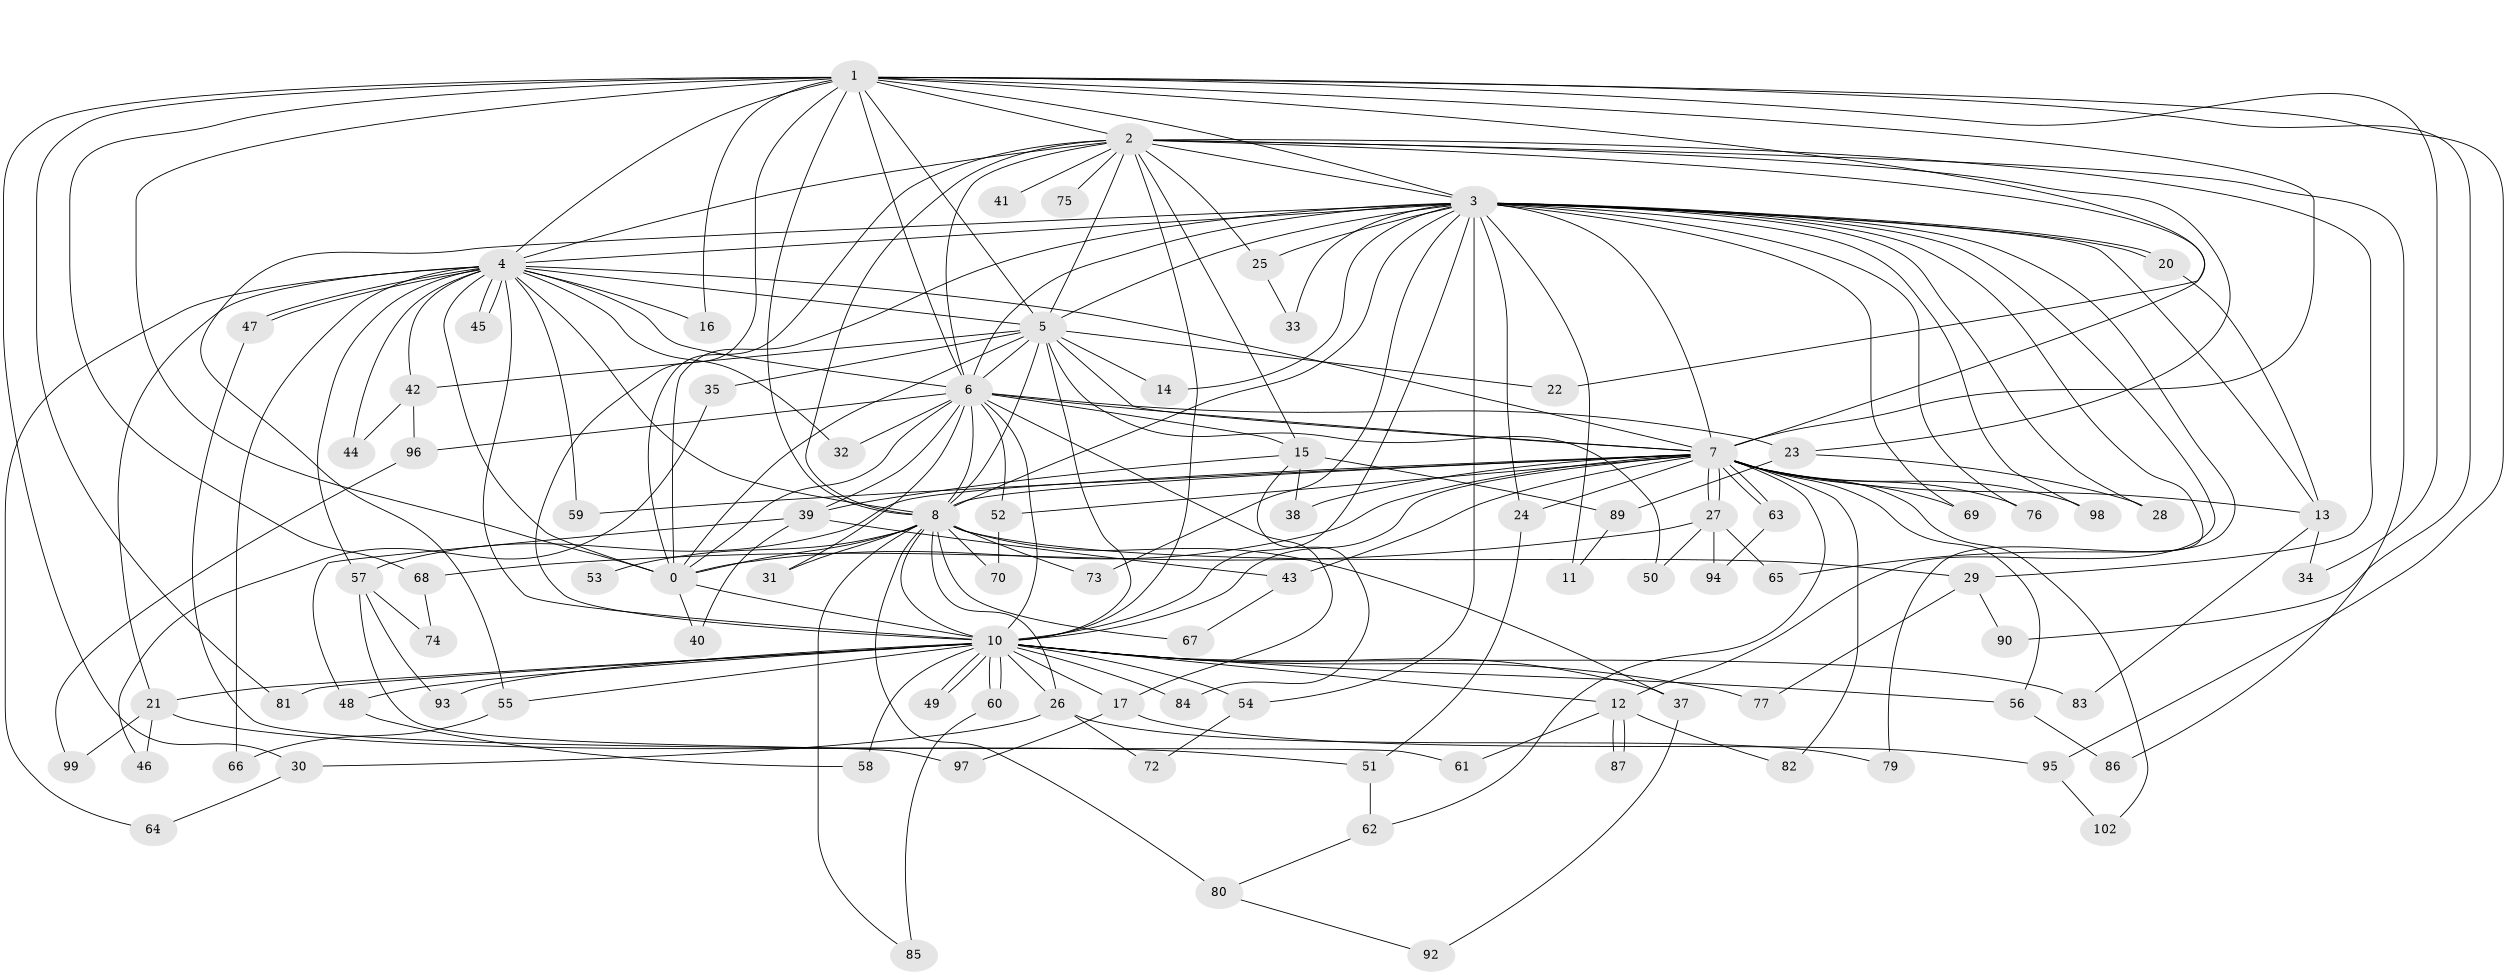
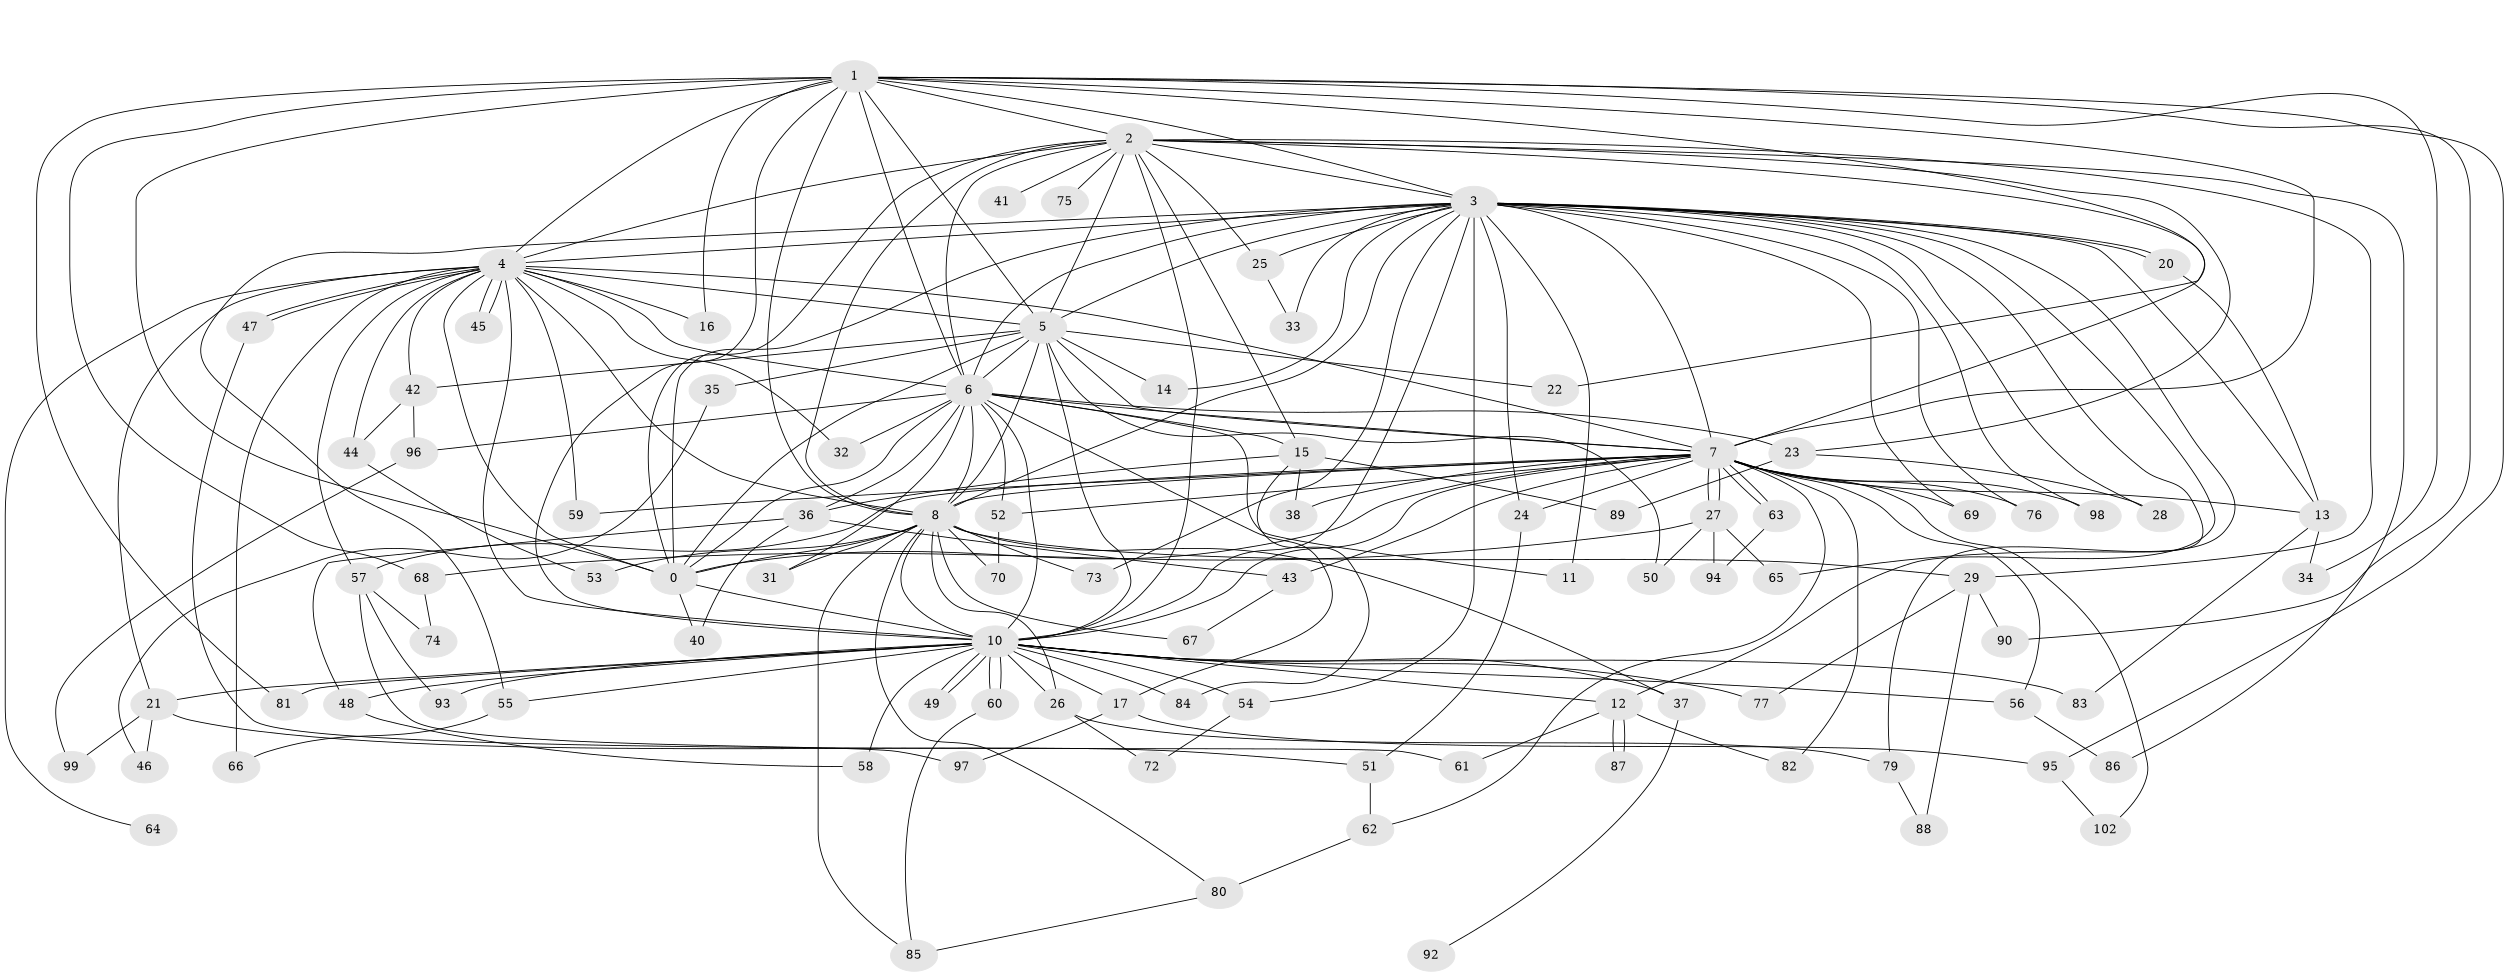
(807, 516) -> (807, 516)
none -> (478, 529)
(1594, 547) -> (1239, 445)
(299, 767) -> none
none -> (1924, 830)
(1325, 924) -> (1067, 924)
